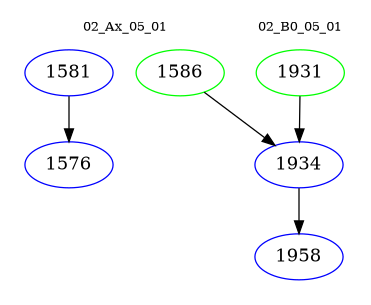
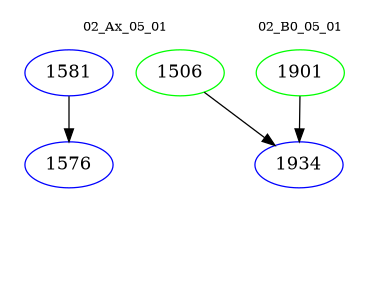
(180, 73) -> (180, 73)
(300, 73) -> (300, 73)
(299, 257) -> none
